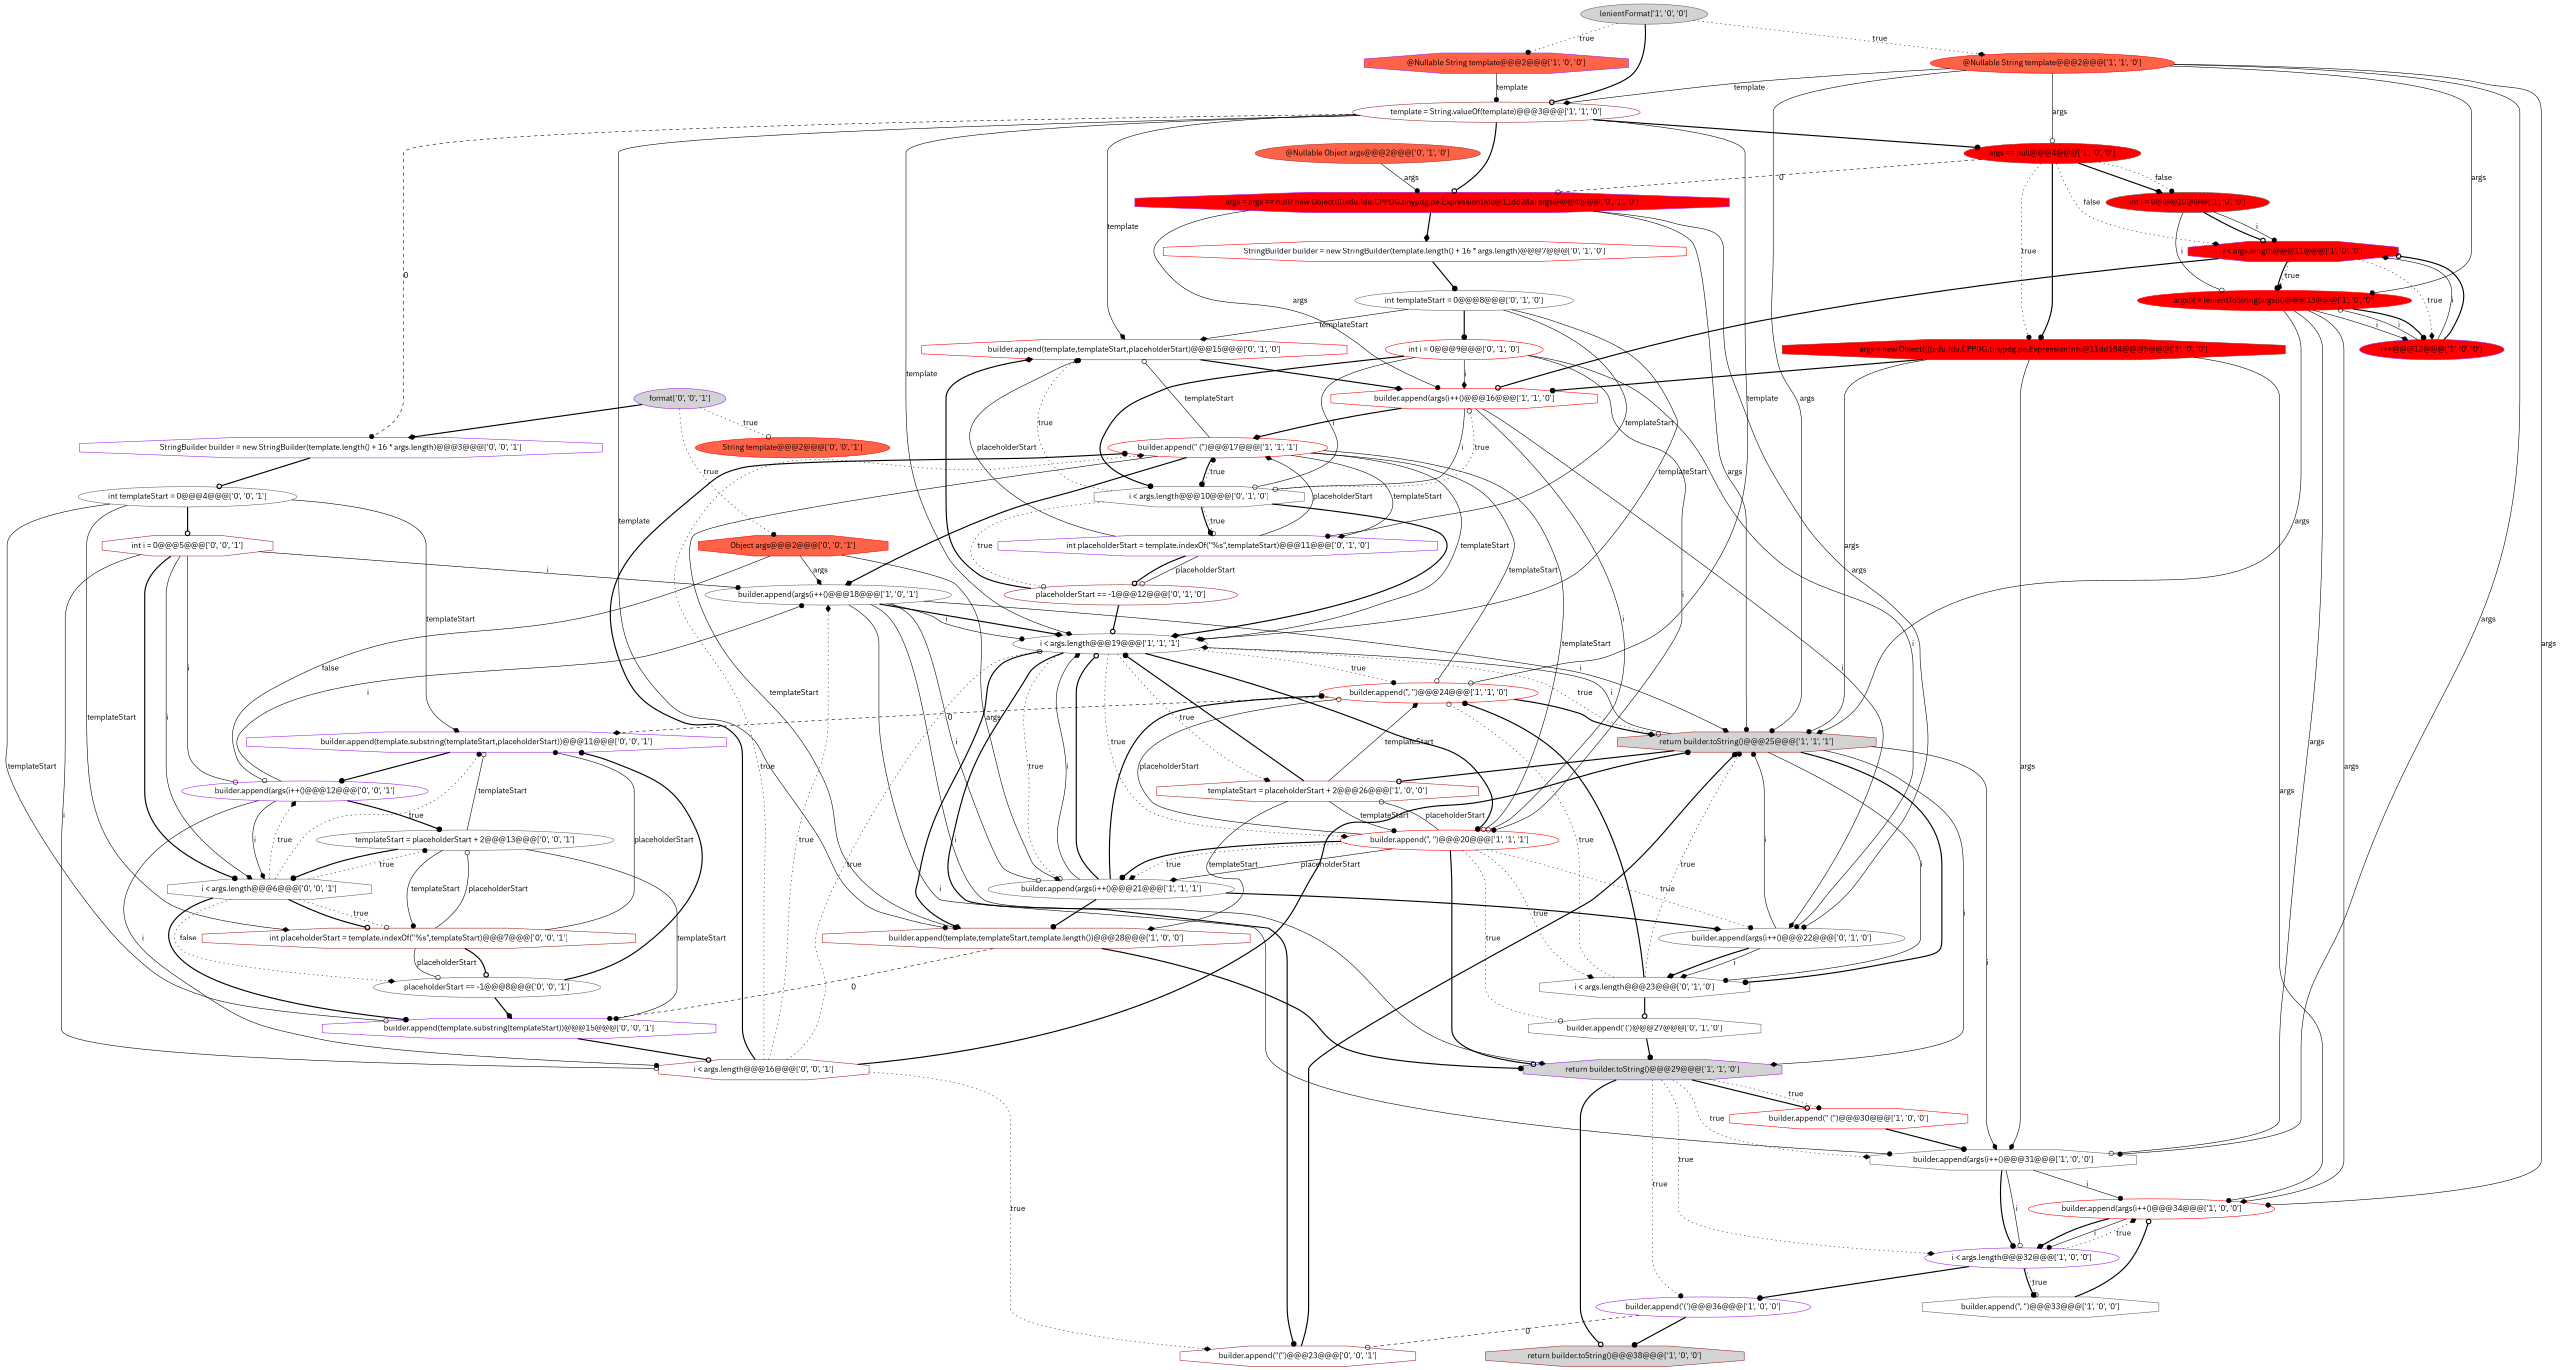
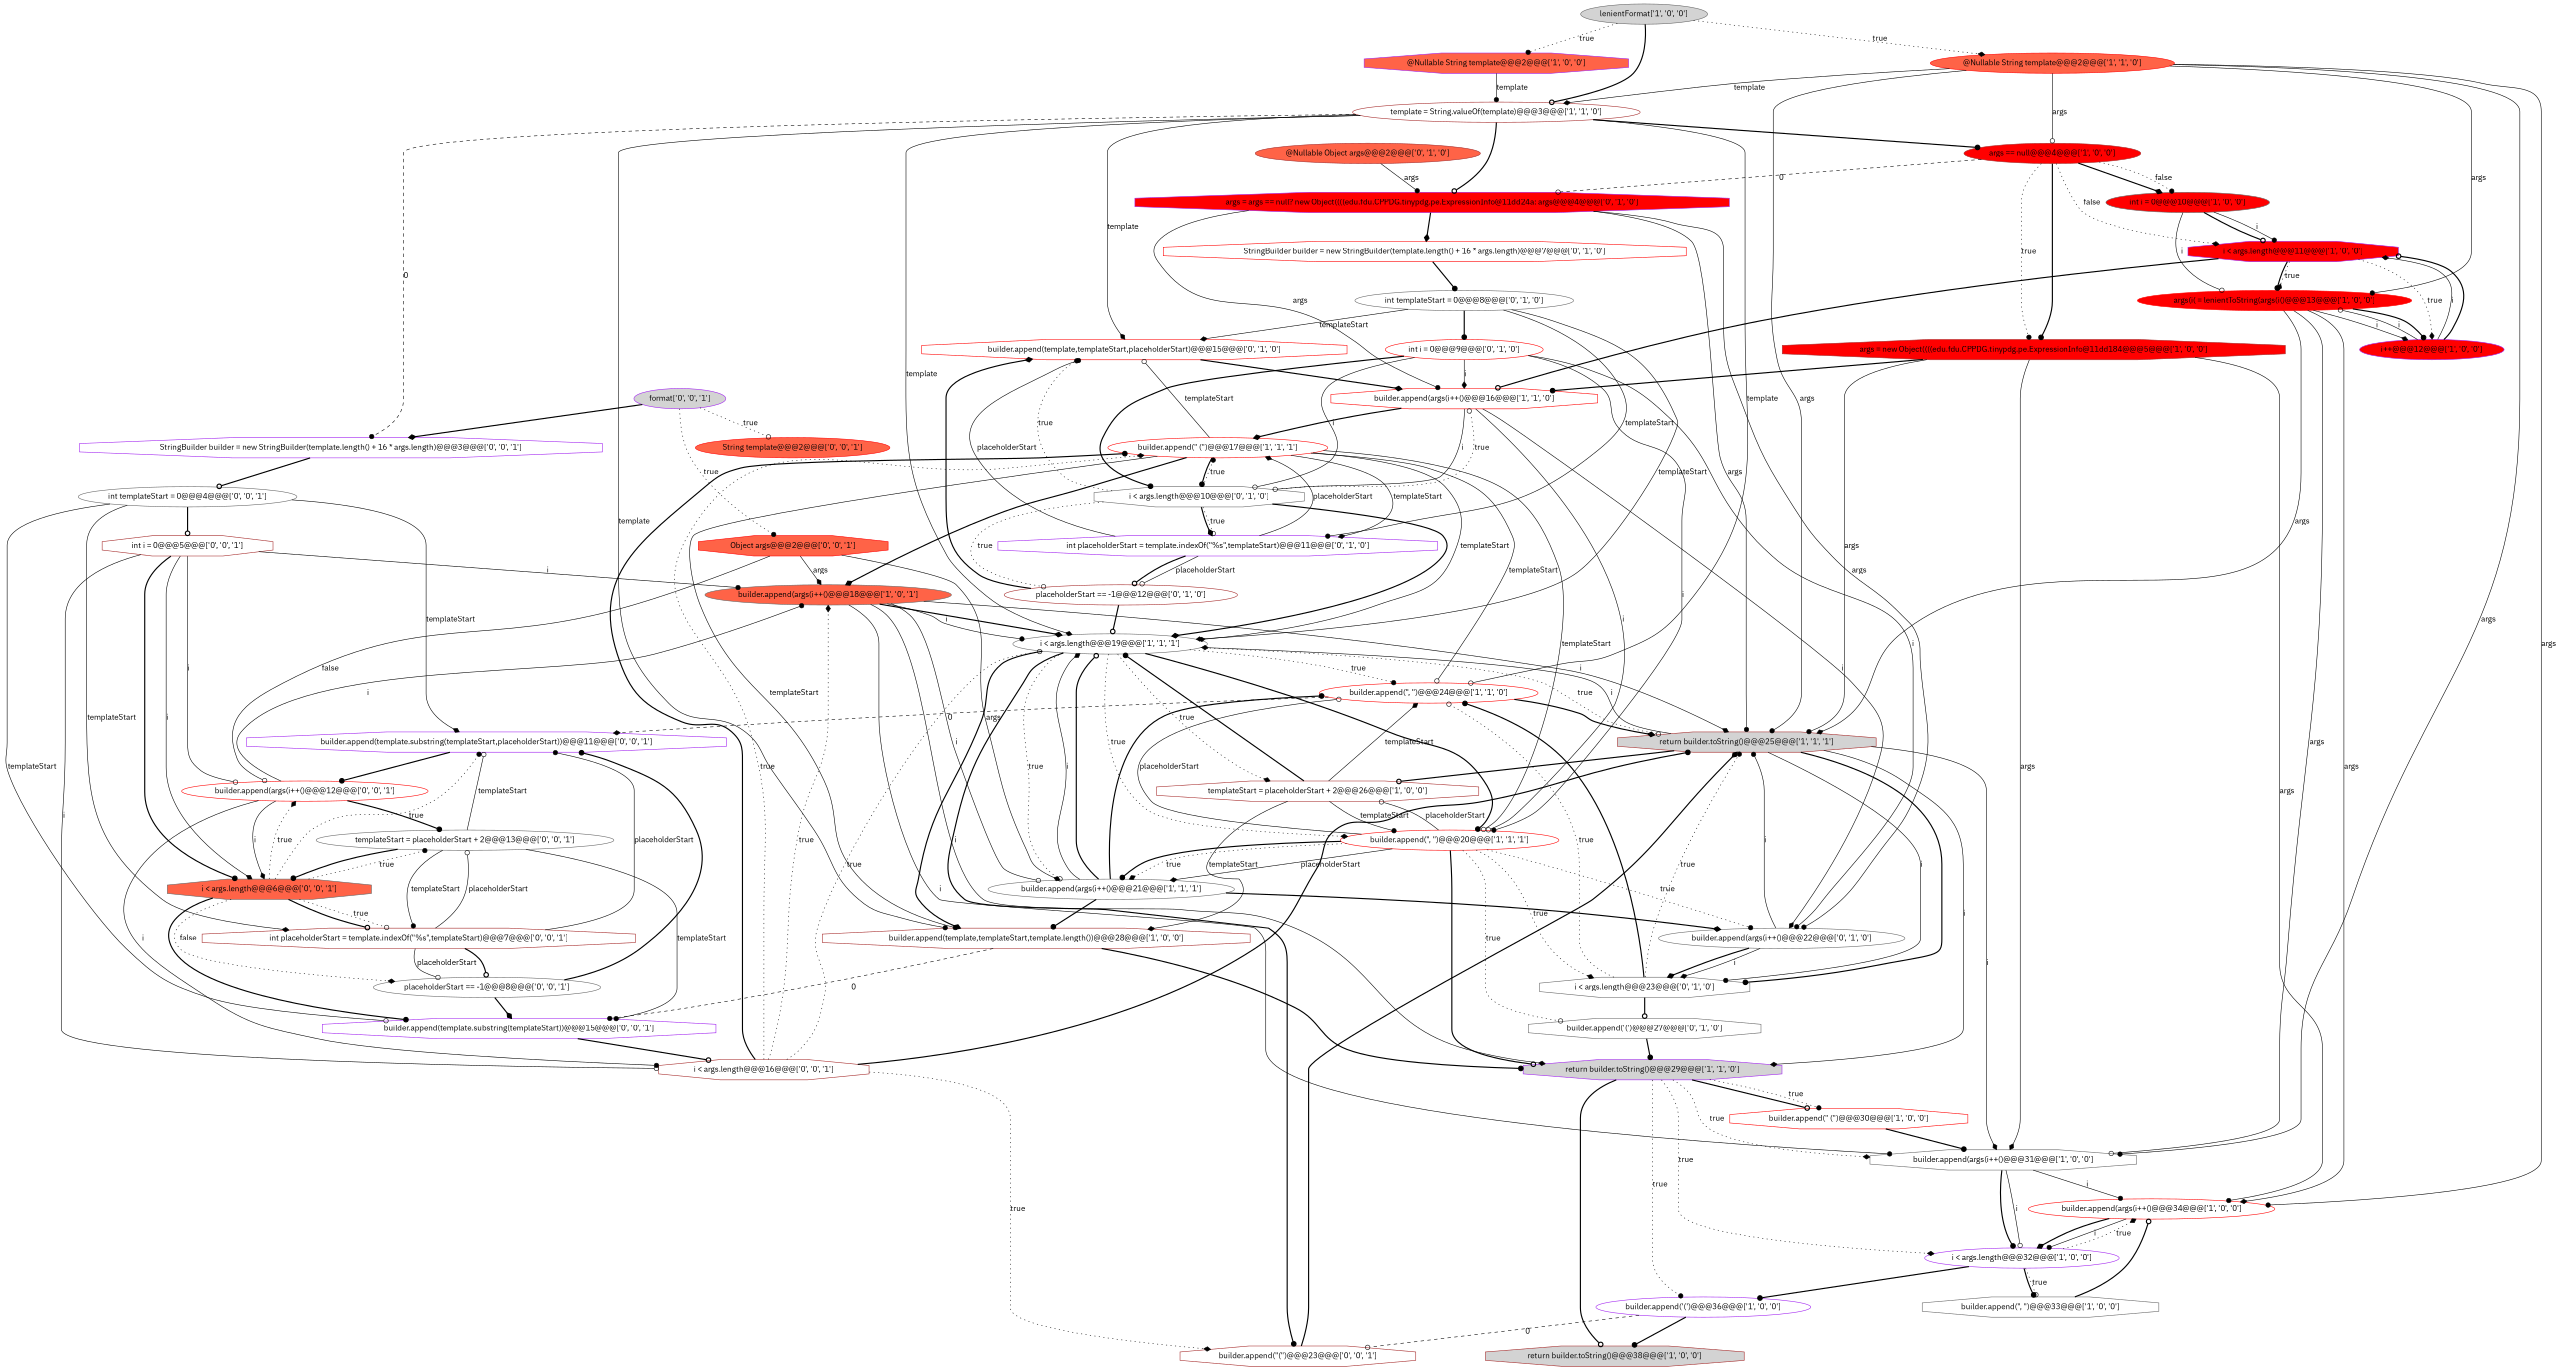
(828, 595) -> (828, 595)
(305, 791) -> (305, 791)
(269, 889) -> (269, 889)
